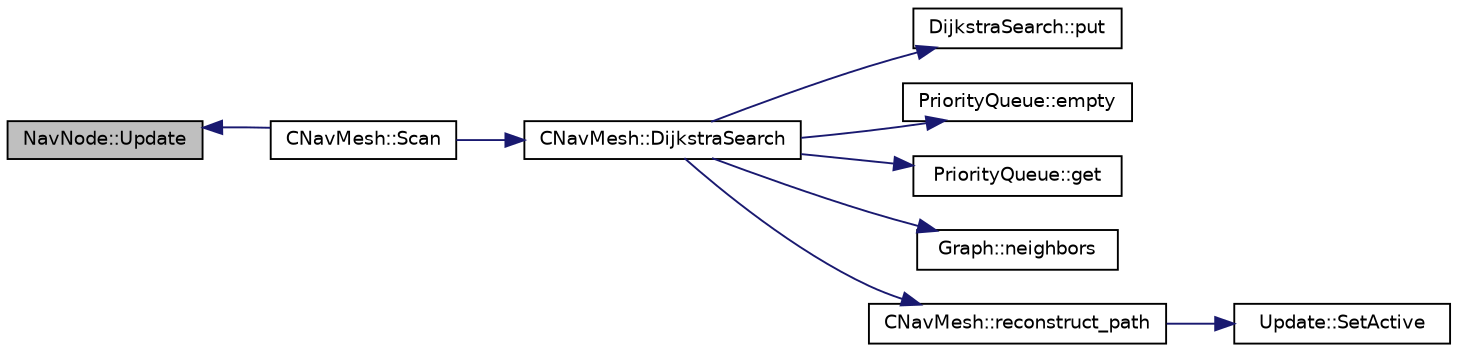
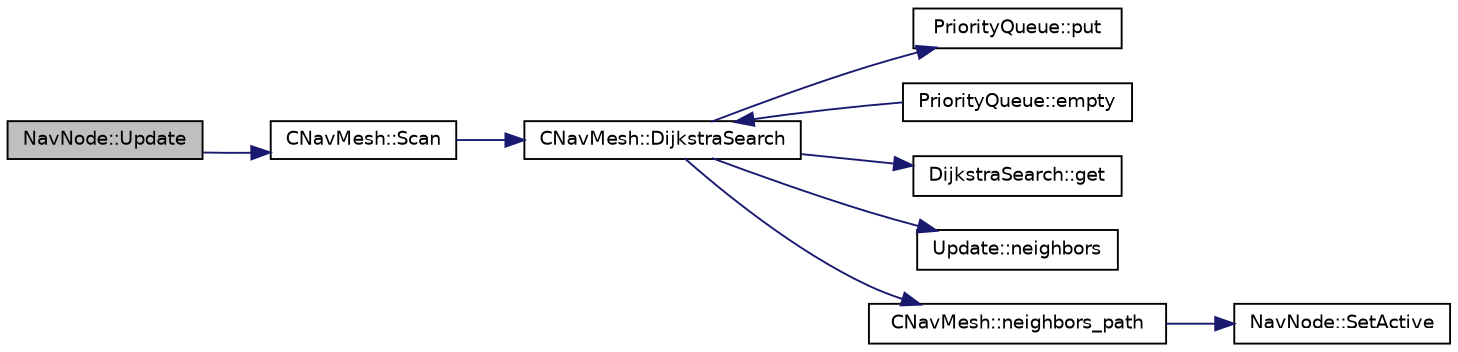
(1018, 28) -> (1018, 28)
(246, 127) -> (227, 153)
(864, 131) -> (828, 110)
(1018, 176) -> (1018, 176)
(1018, 250) -> (1018, 250)
(1018, 324) -> (1018, 324)
(1342, 324) -> (1342, 324)
